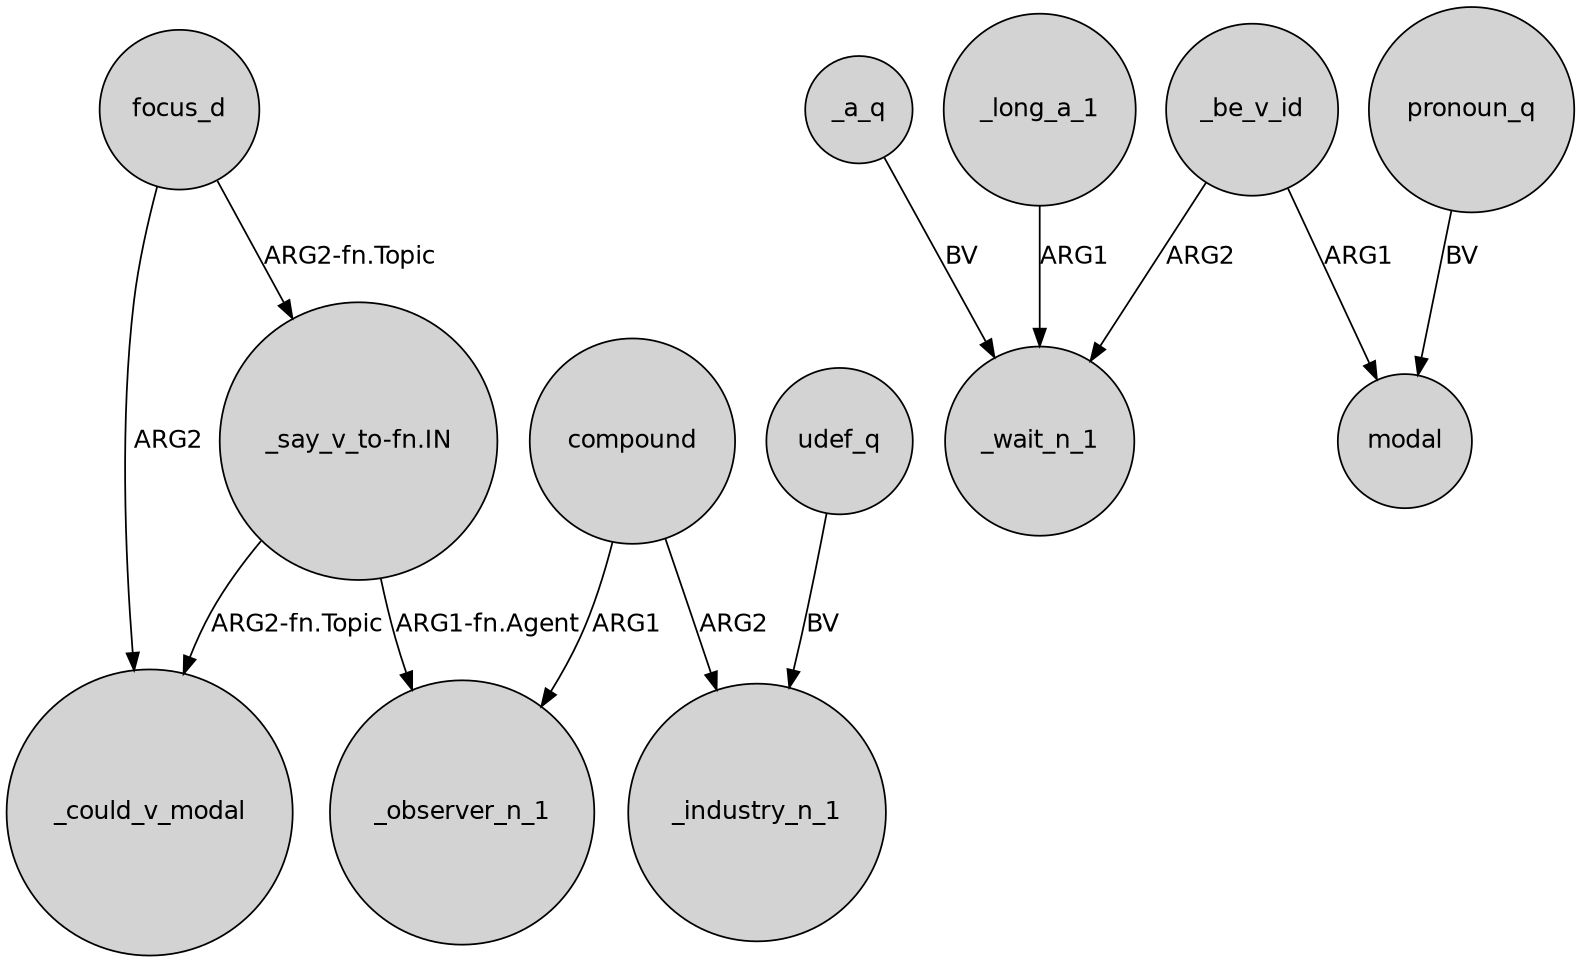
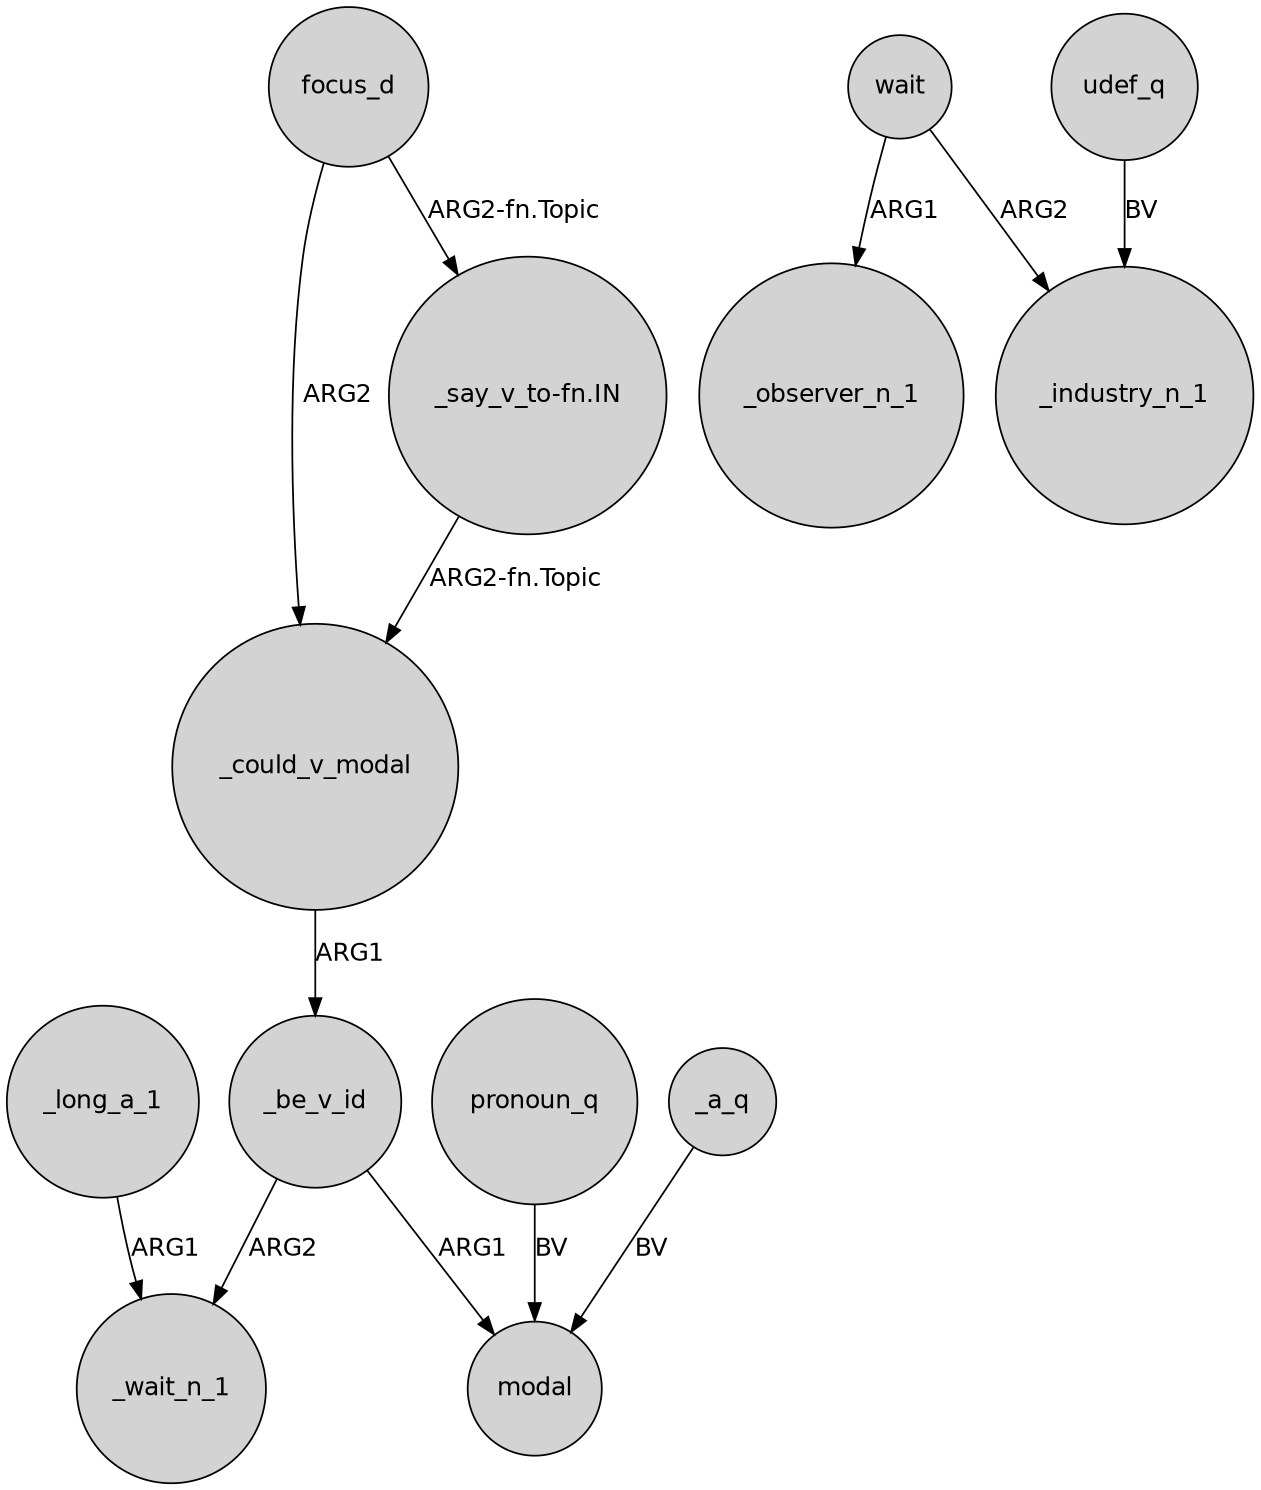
(935, 250) -> (637, 1232)
(632, 441) -> (900, 87)
(392, 626) -> none
none -> (315, 954)
